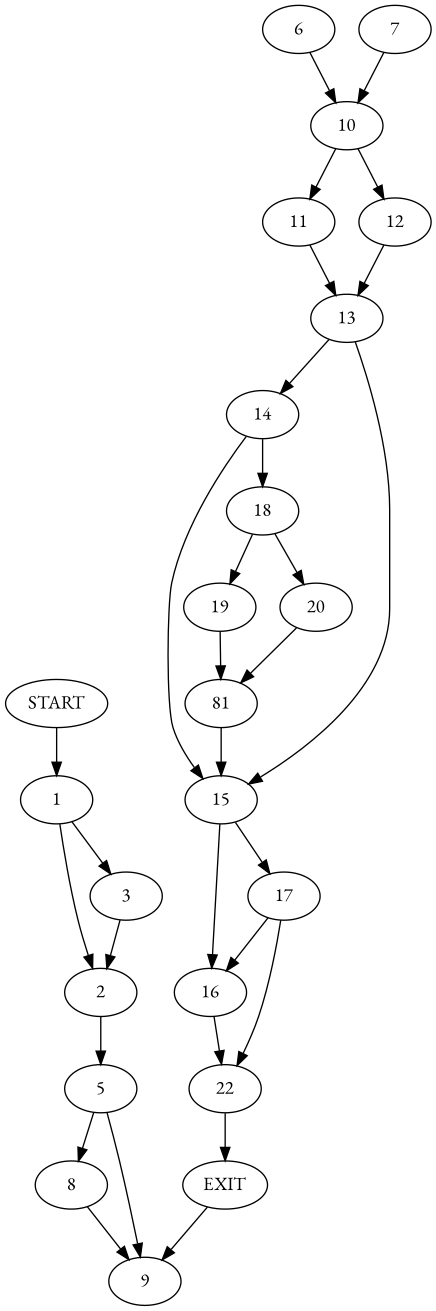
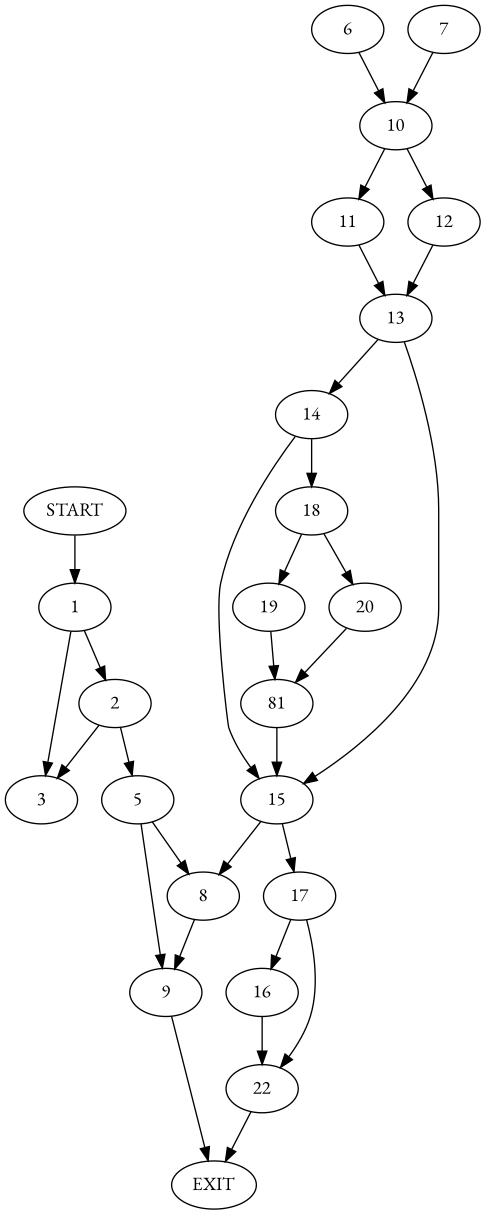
(216, 889) -> (244, 843)
(115, 938) -> (82, 746)
(189, 1228) -> (188, 1082)
